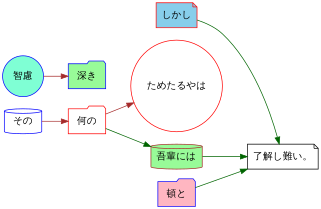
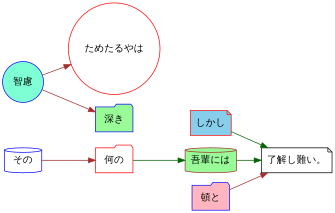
(117, 110) -> (53, 71)
(218, 180) -> (245, 183)
